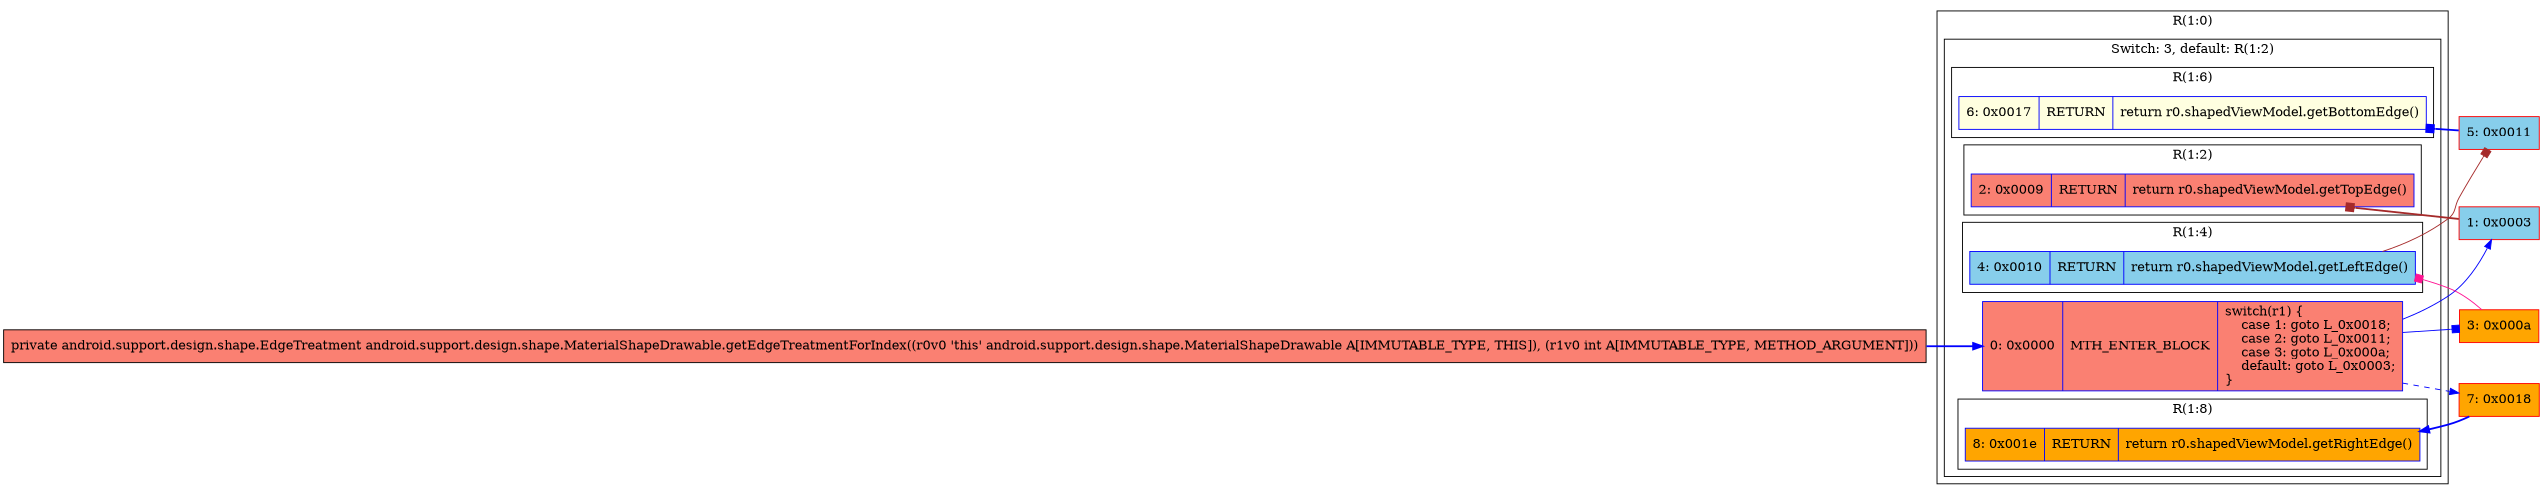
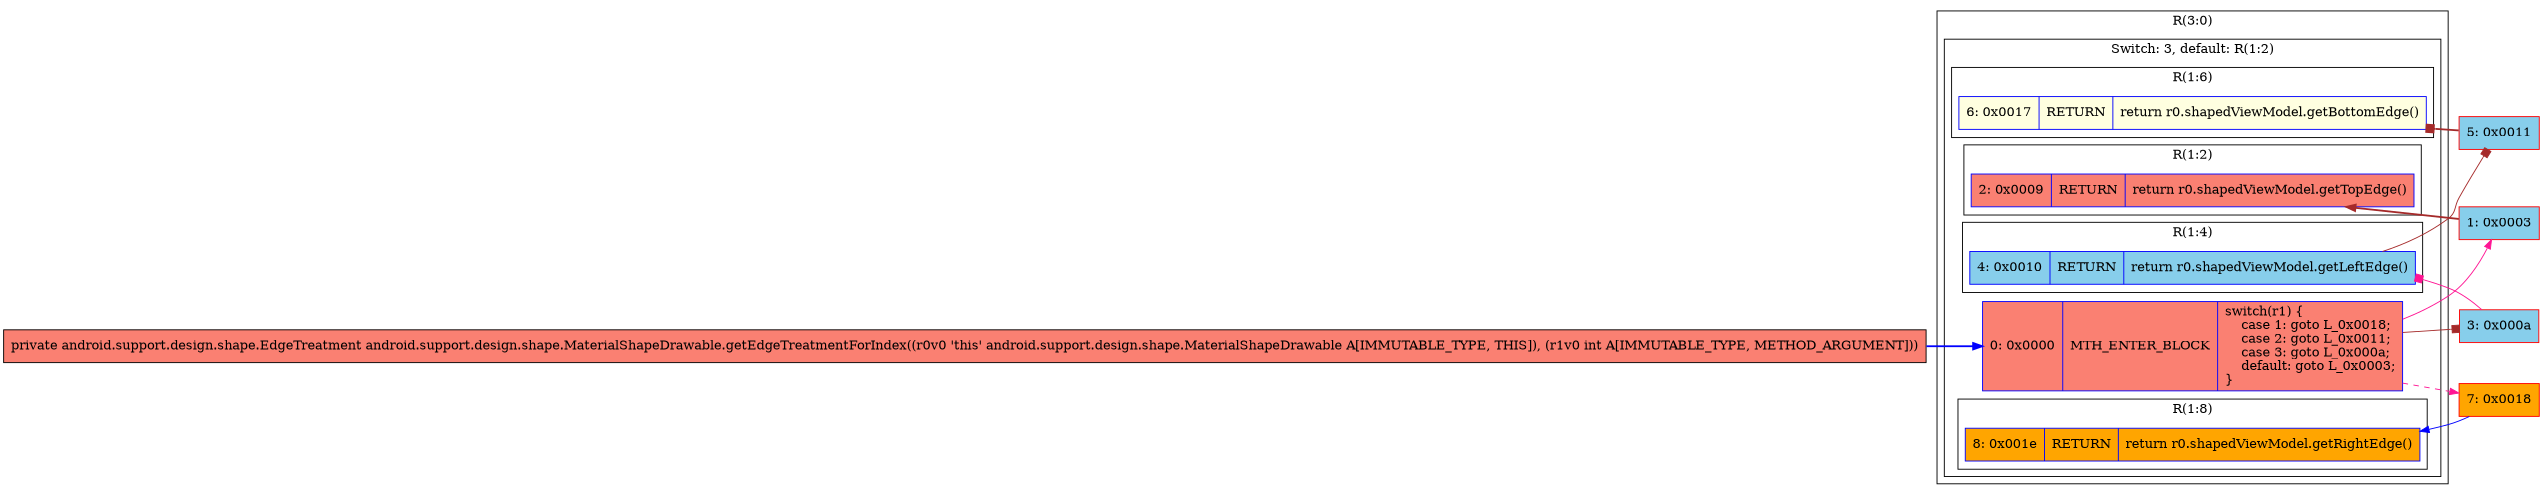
(2193, 21) -> (2193, 21)
(2447, 130) -> (2447, 130)
(2428, 216) -> (2428, 216)
(2461, 285) -> (2461, 285)
(2499, 326) -> (2499, 326)
(2426, 331) -> (2426, 331)
(2426, 387) -> (2426, 387)
(2455, 423) -> (2455, 423)
